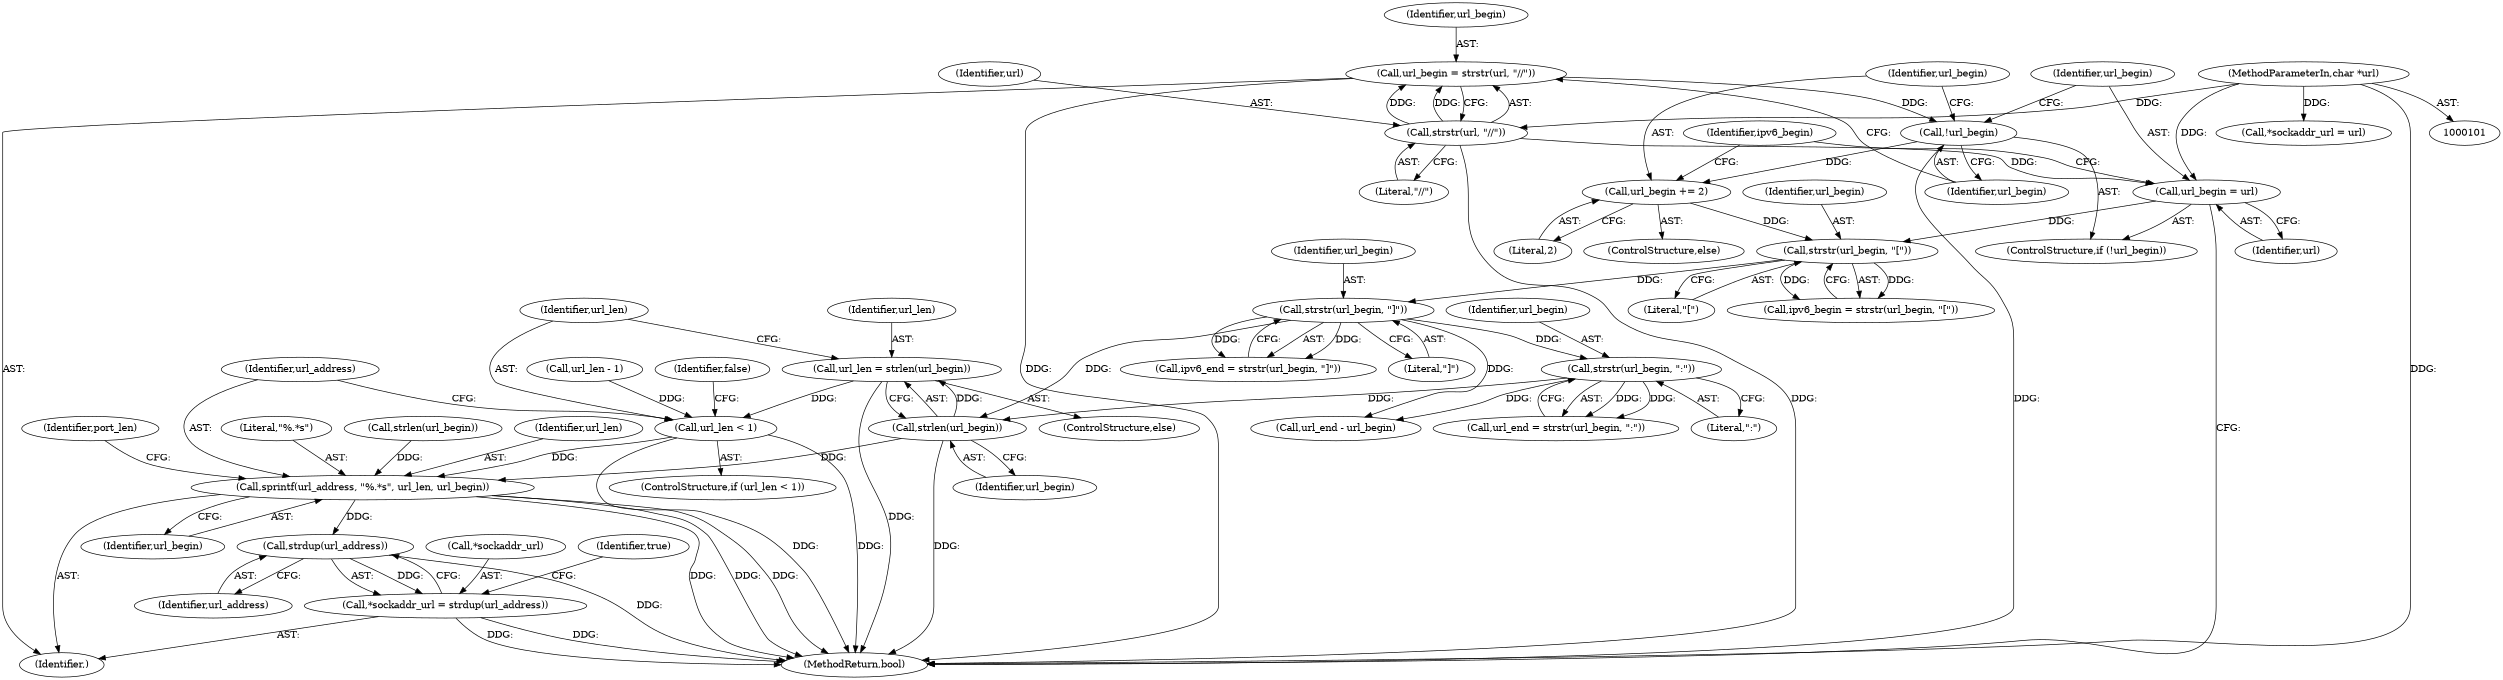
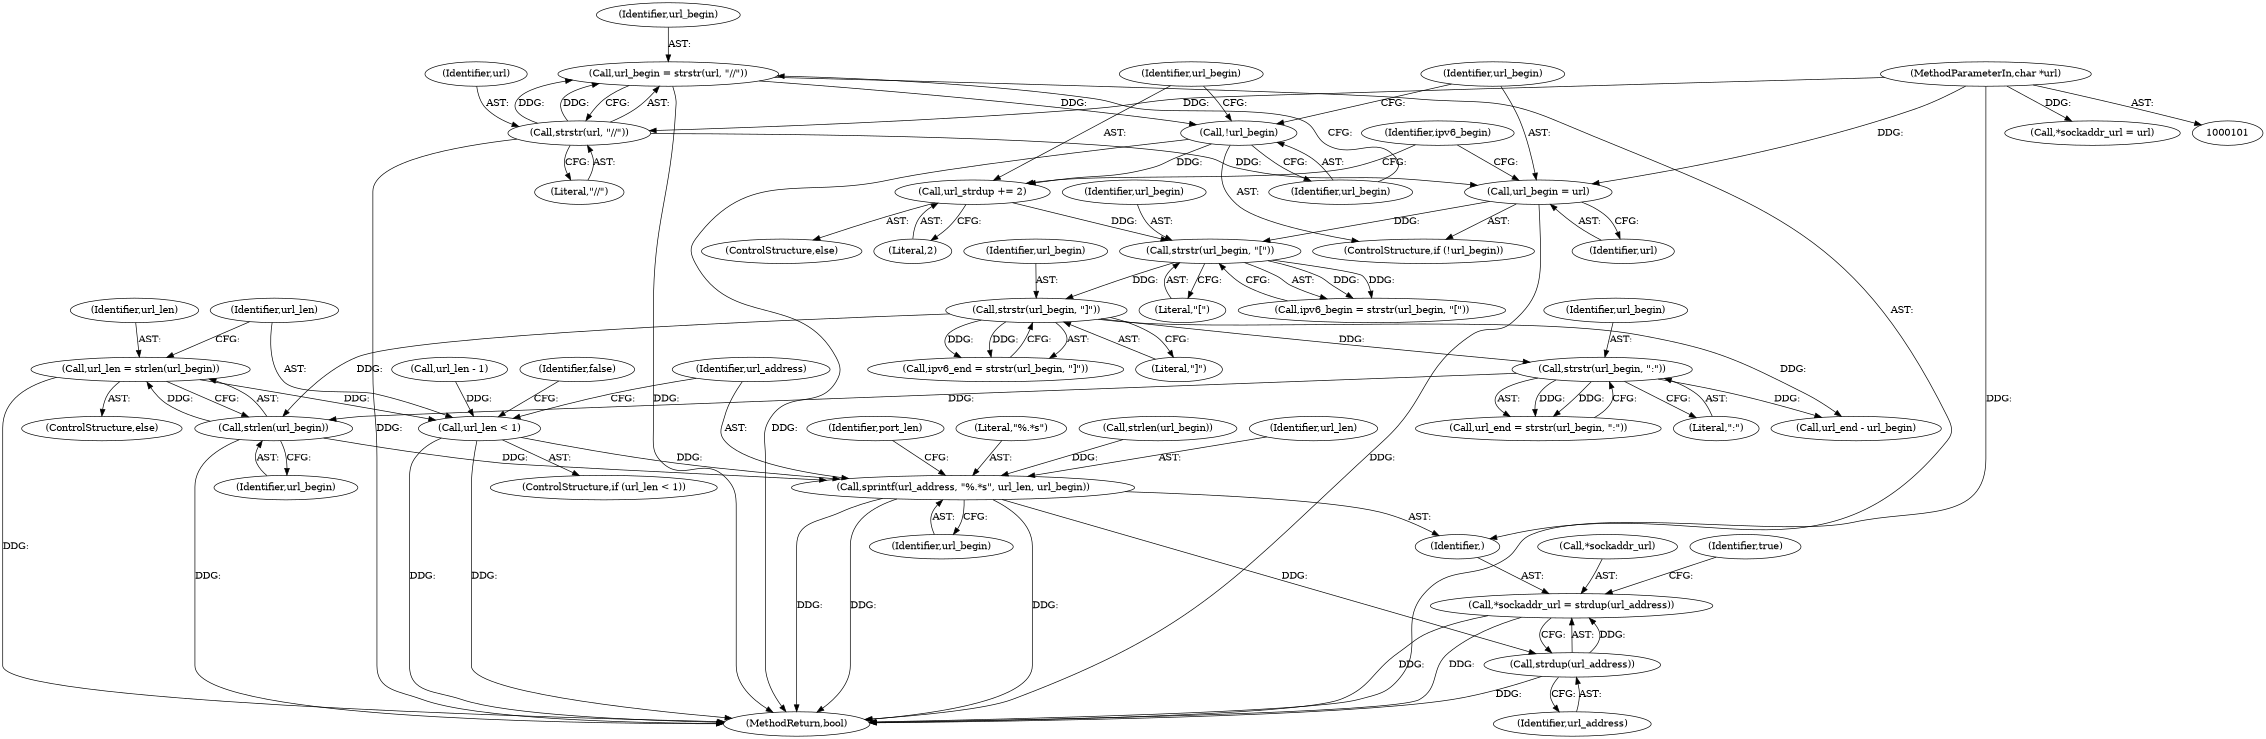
(1656, 192) -> (973, 192)
(2230, 429) -> (1384, 458)
(242, 637) -> (1510, 574)
